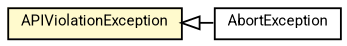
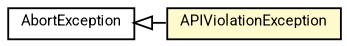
(207, 23) -> (159, 23)
